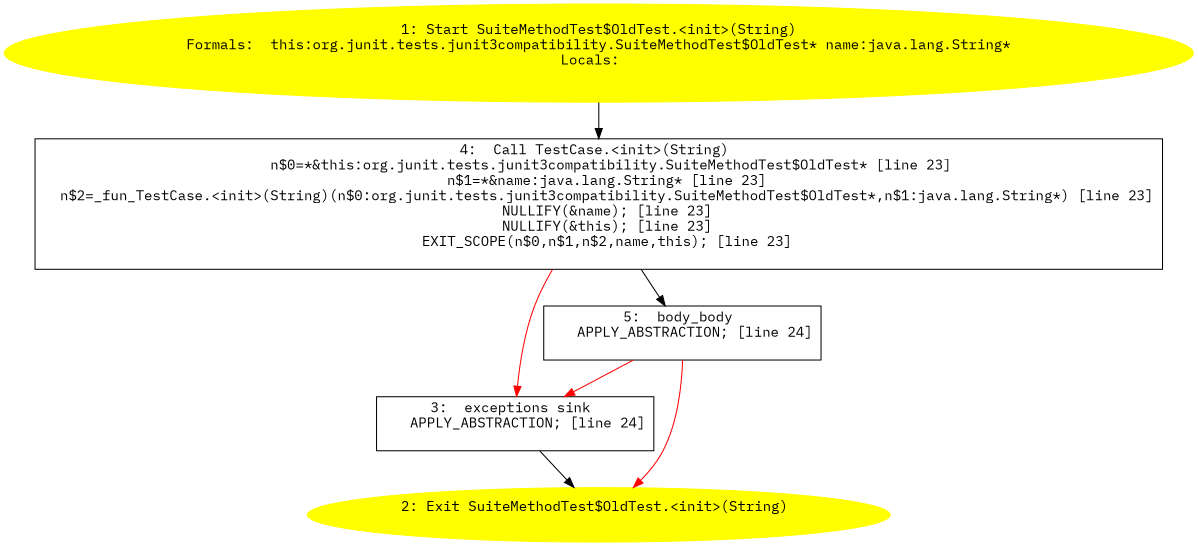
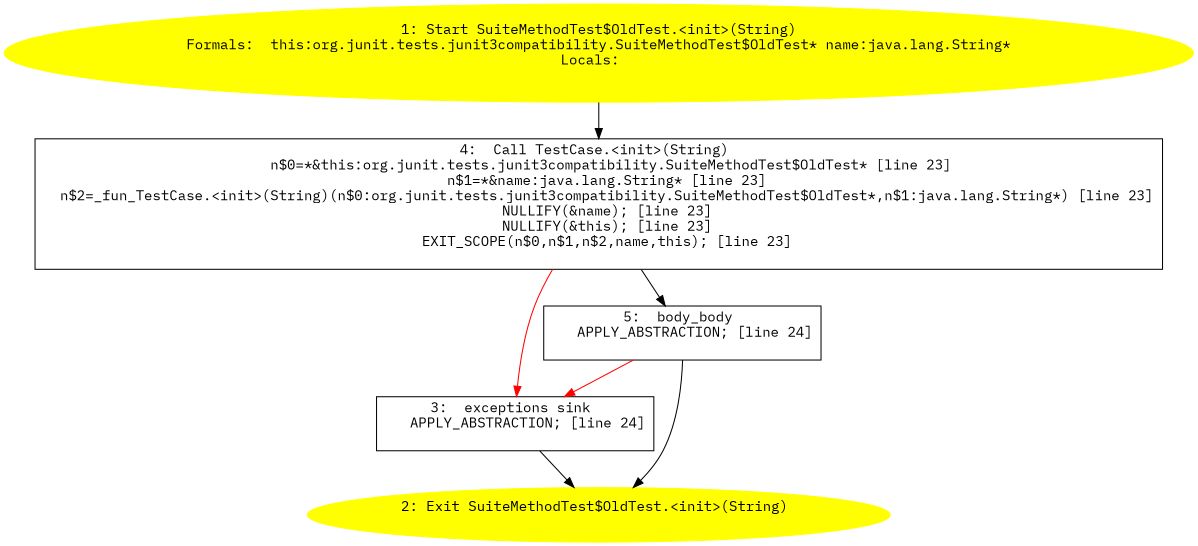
(673, 424) -> (673, 424)
